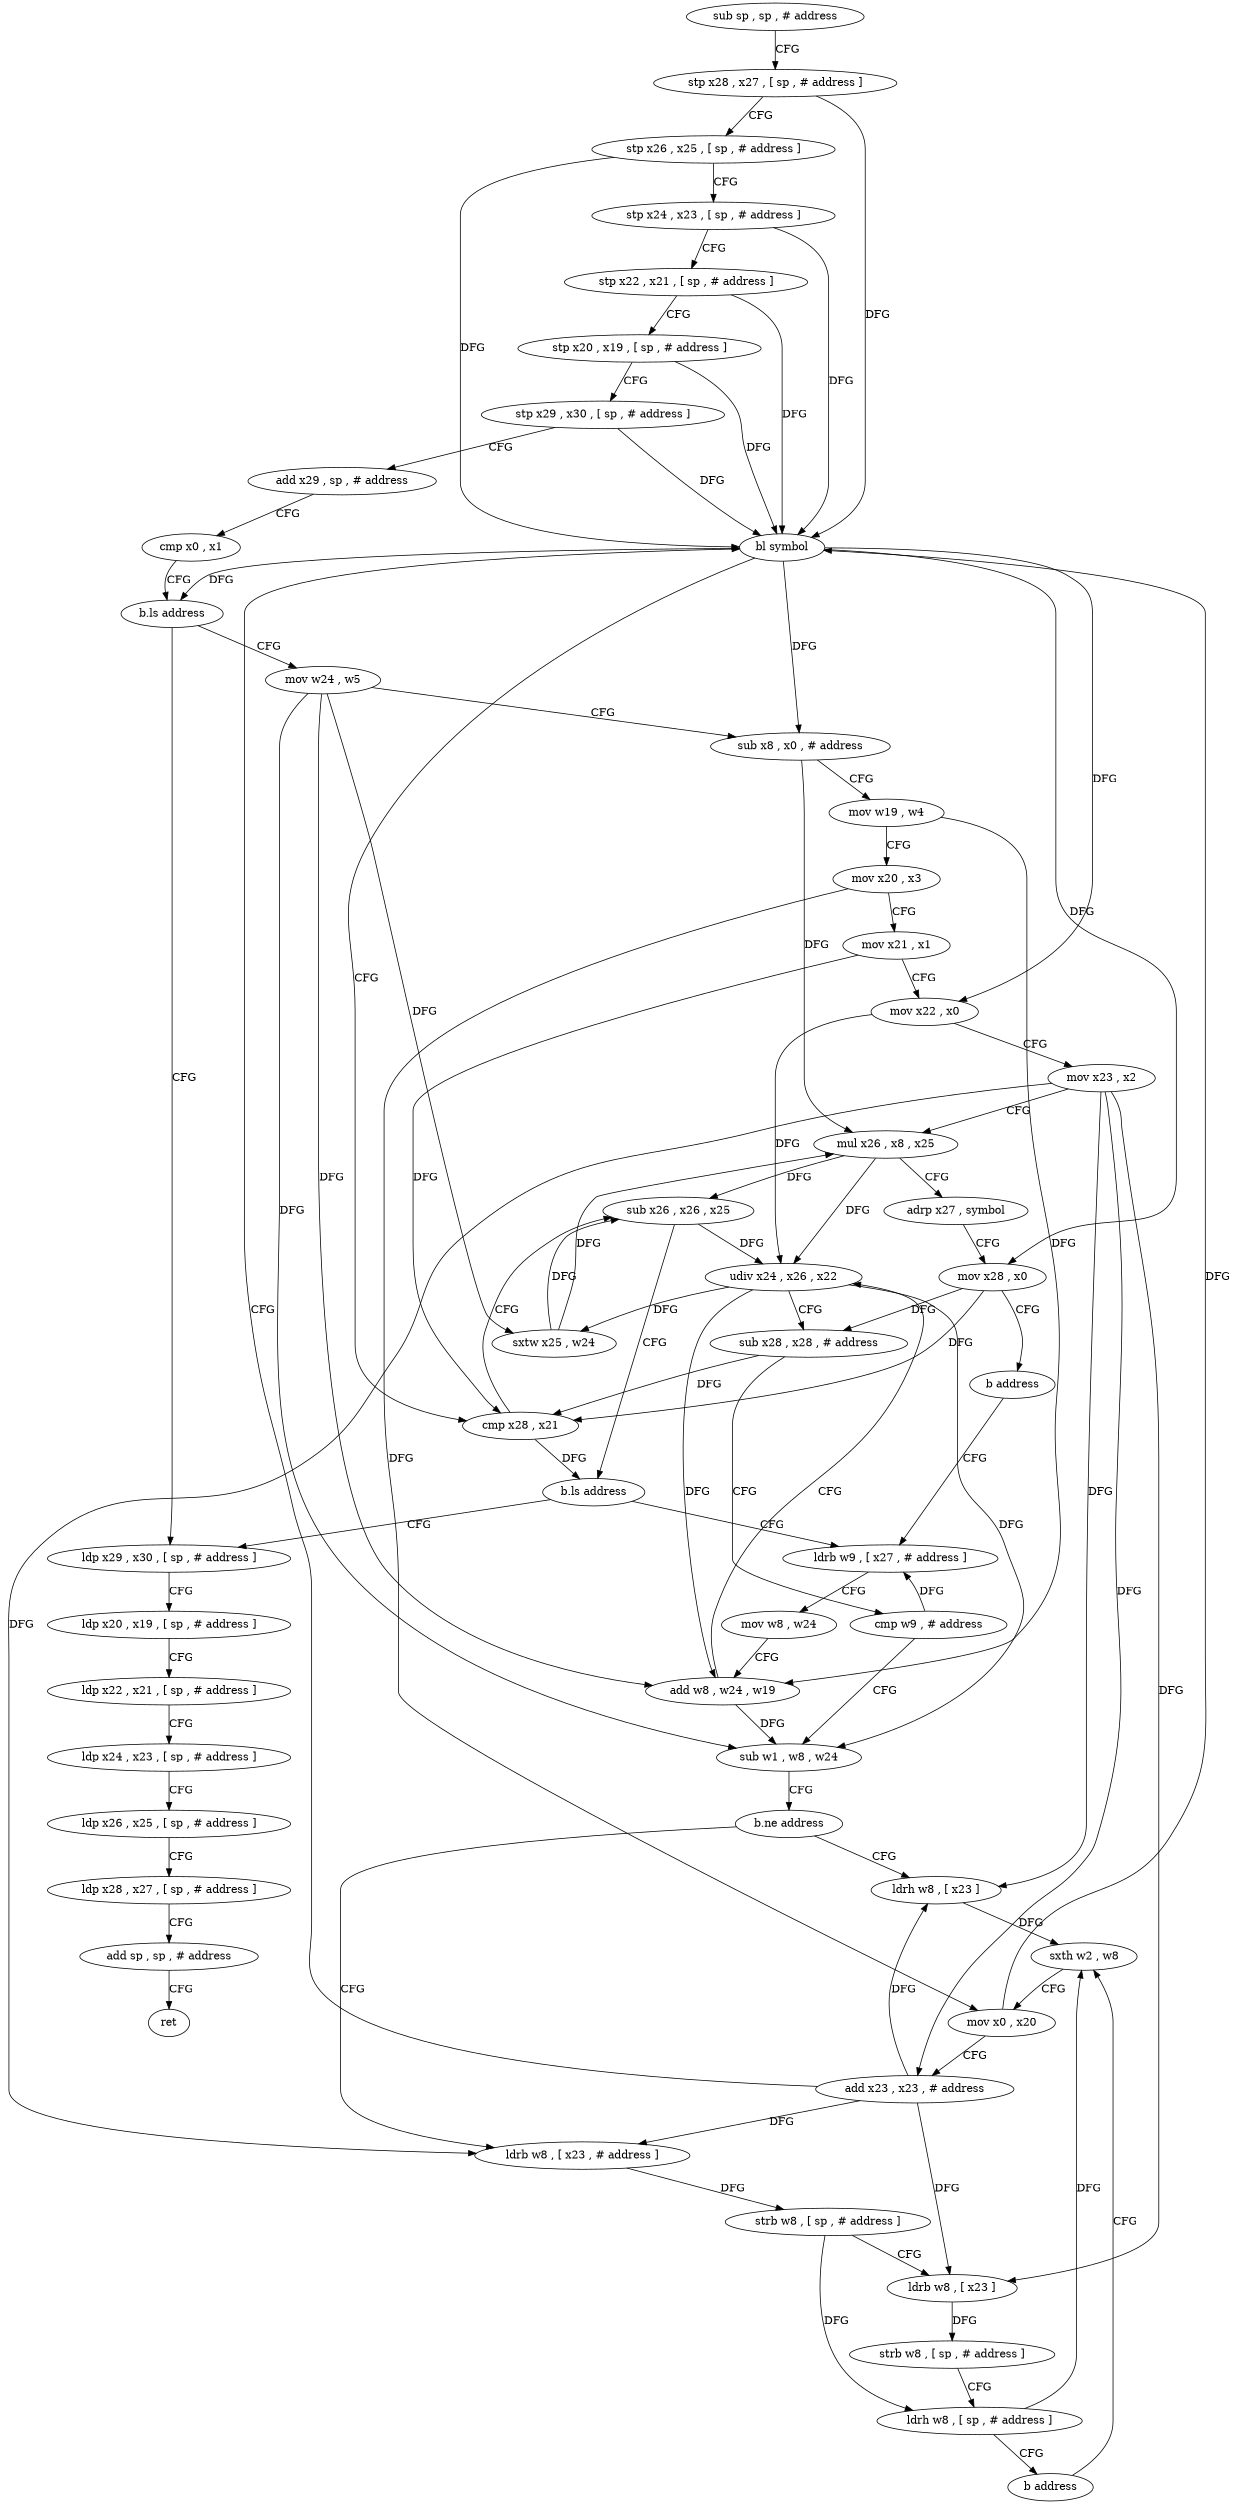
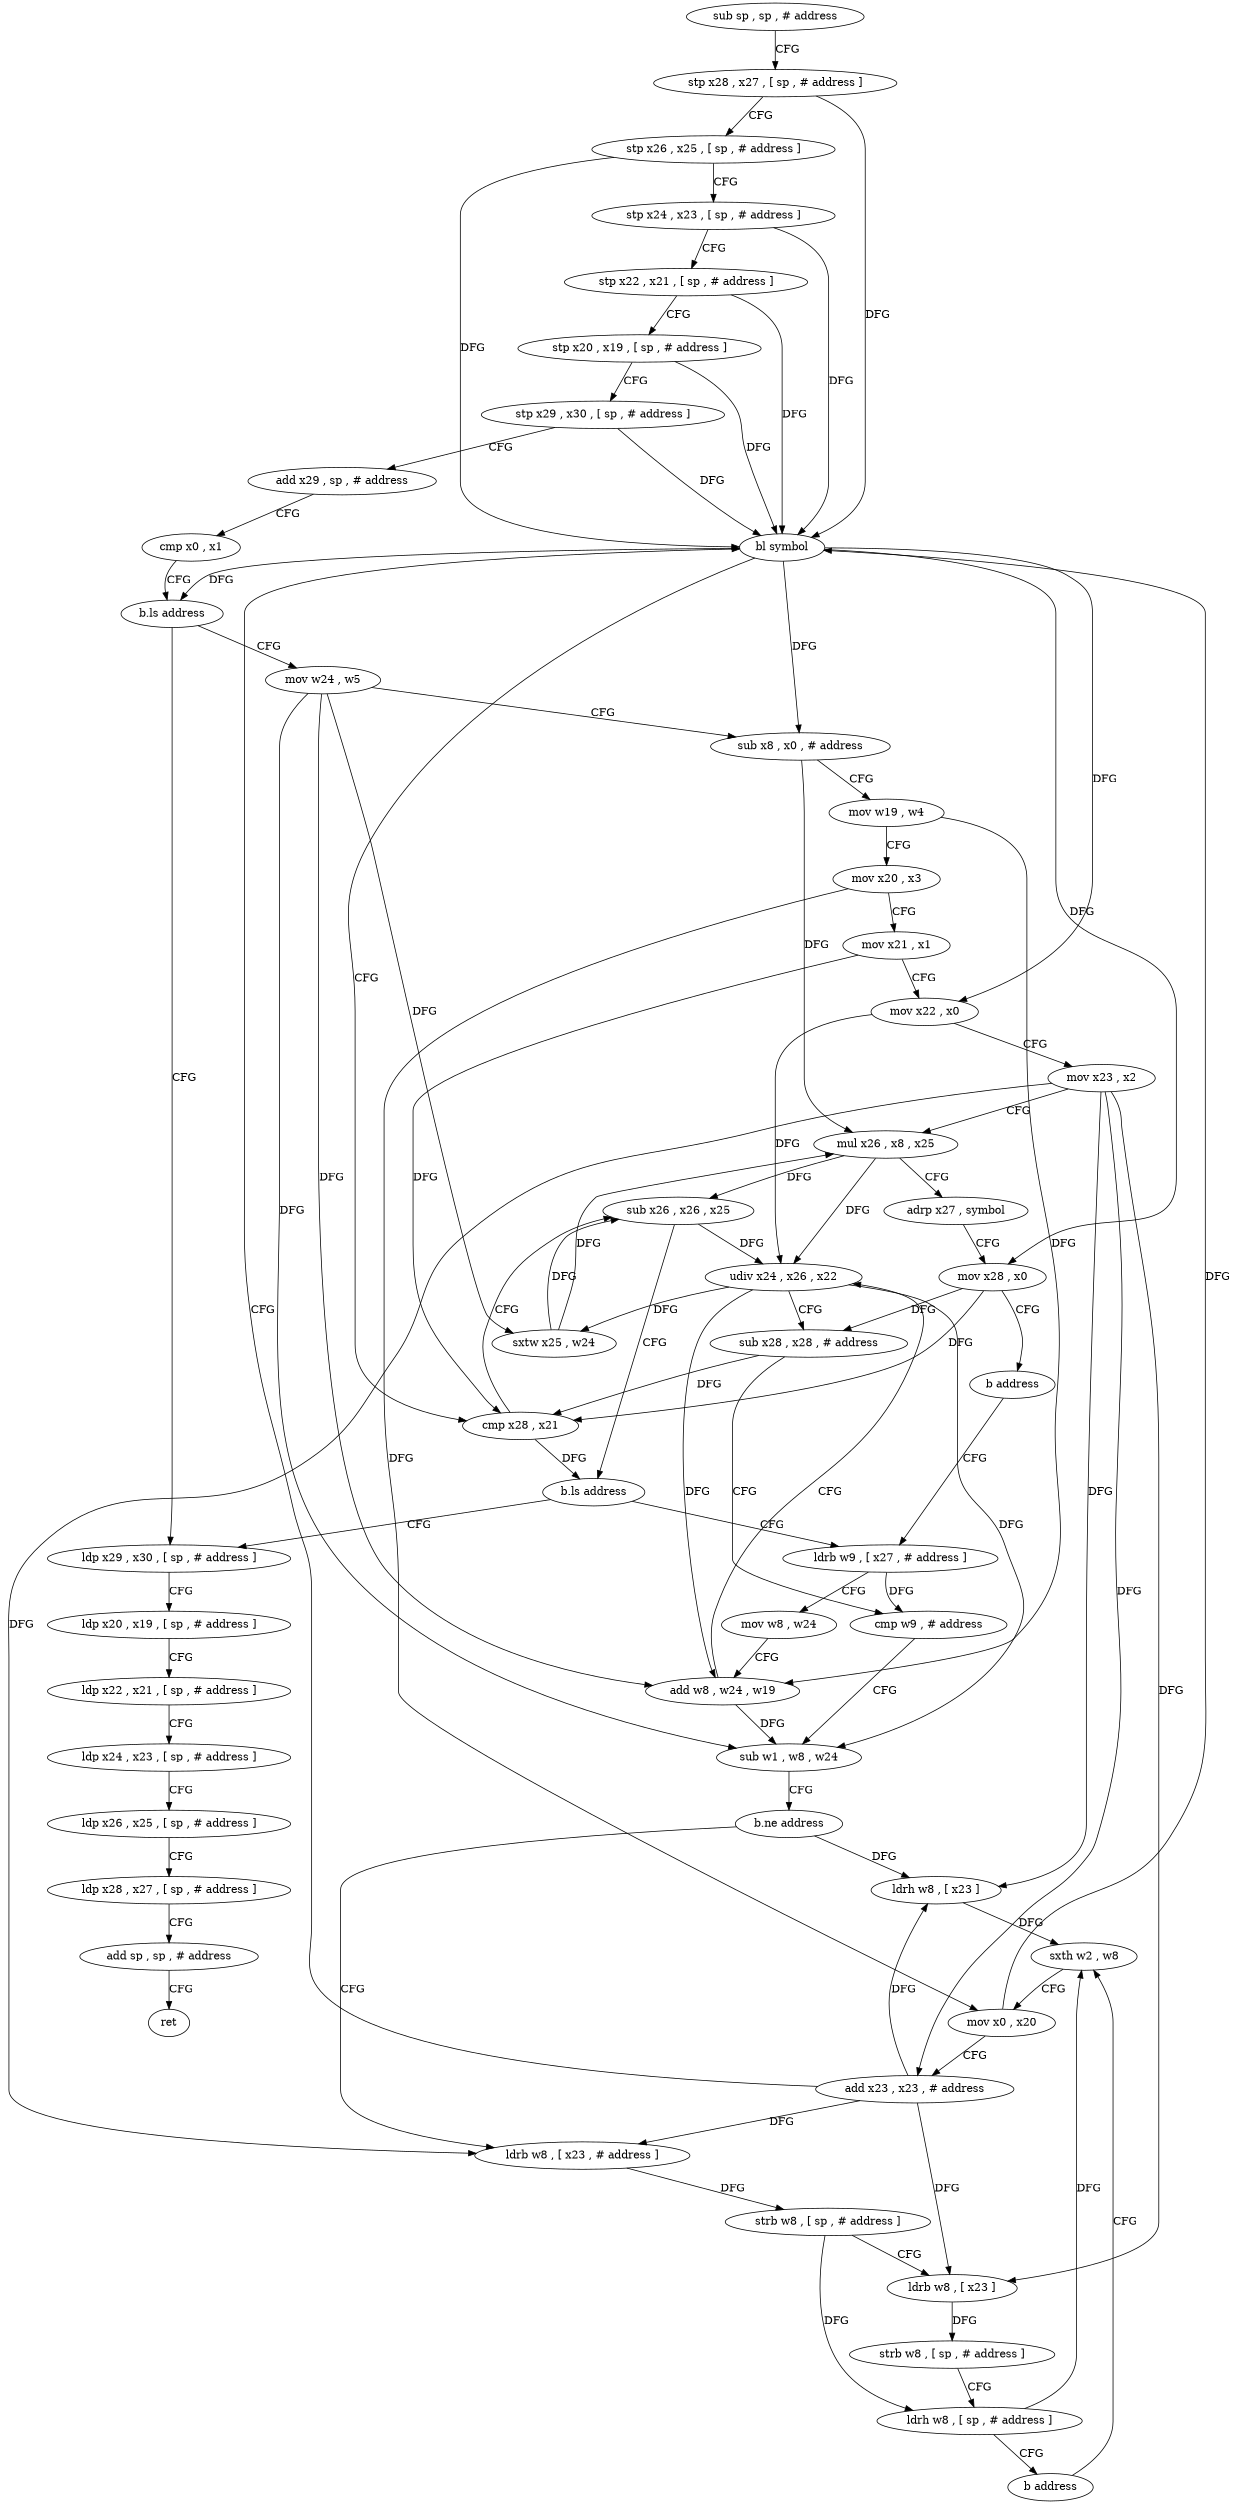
(918, 1594) -> (887, 1591)
(884, 1857) -> (884, 1857)
